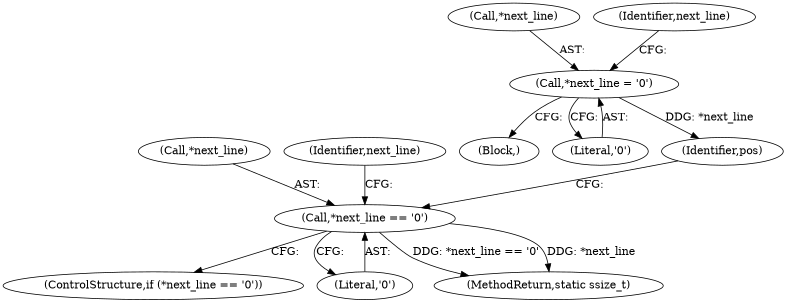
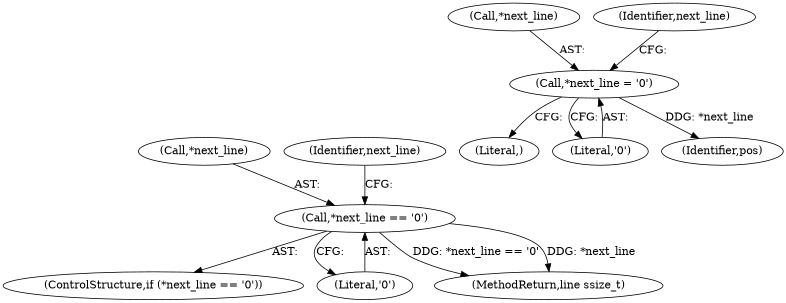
(499, 151) -> (499, 151)
(554, 184) -> none
(287, 252) -> (287, 252)
(549, 286) -> (549, 286)
